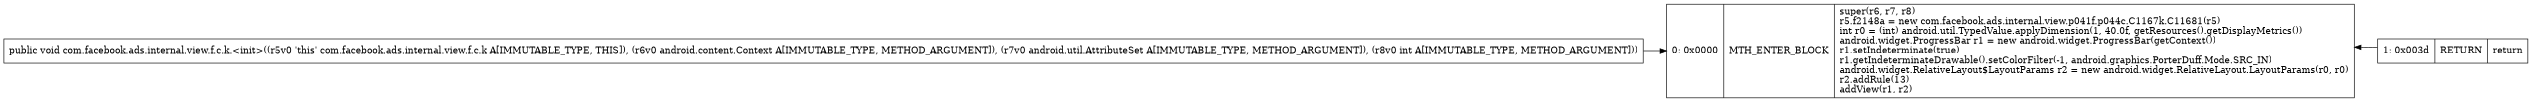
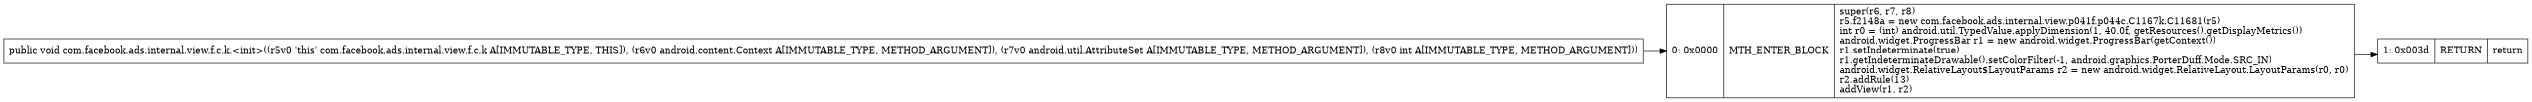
(2369, 48) -> (2363, 55)
